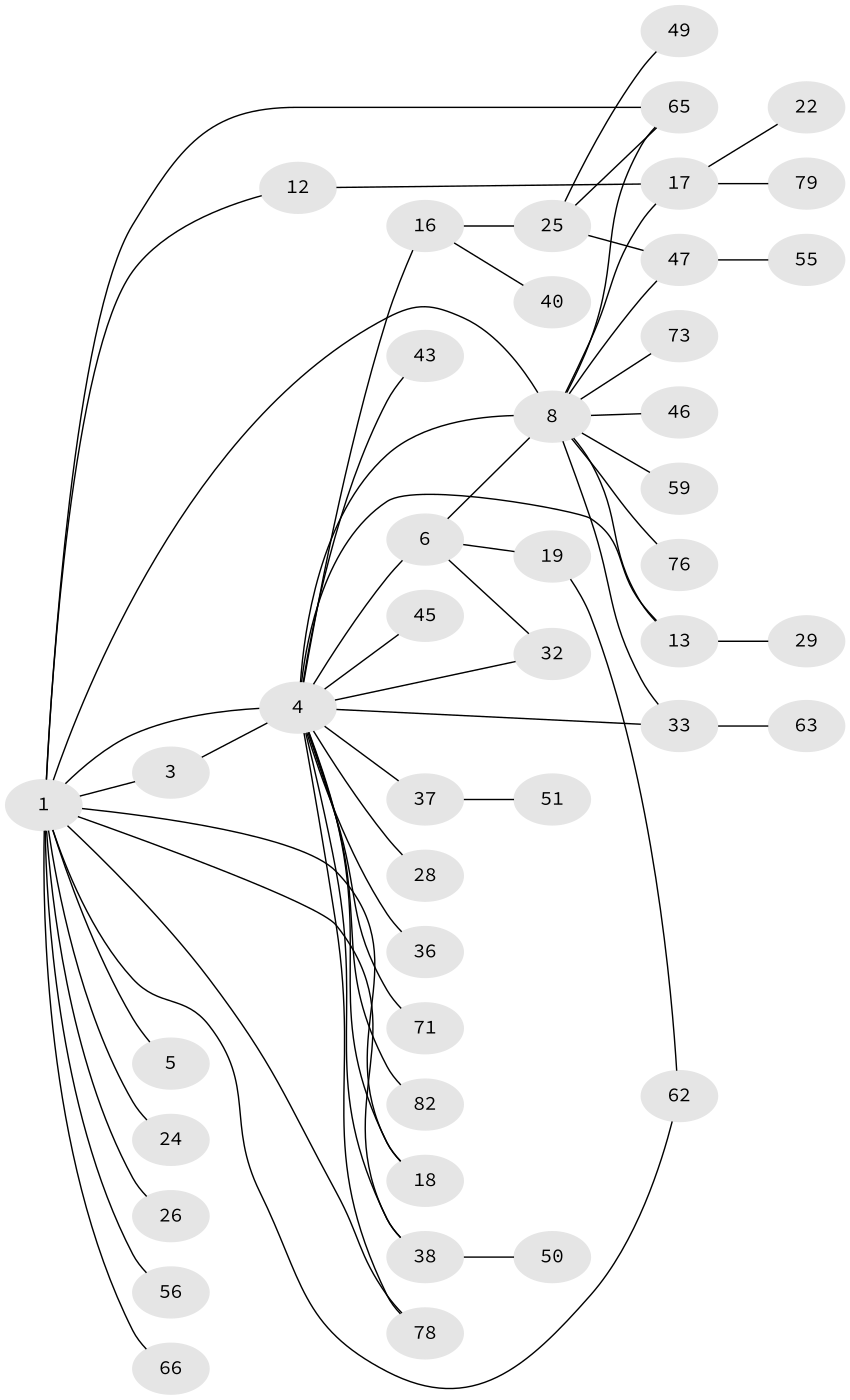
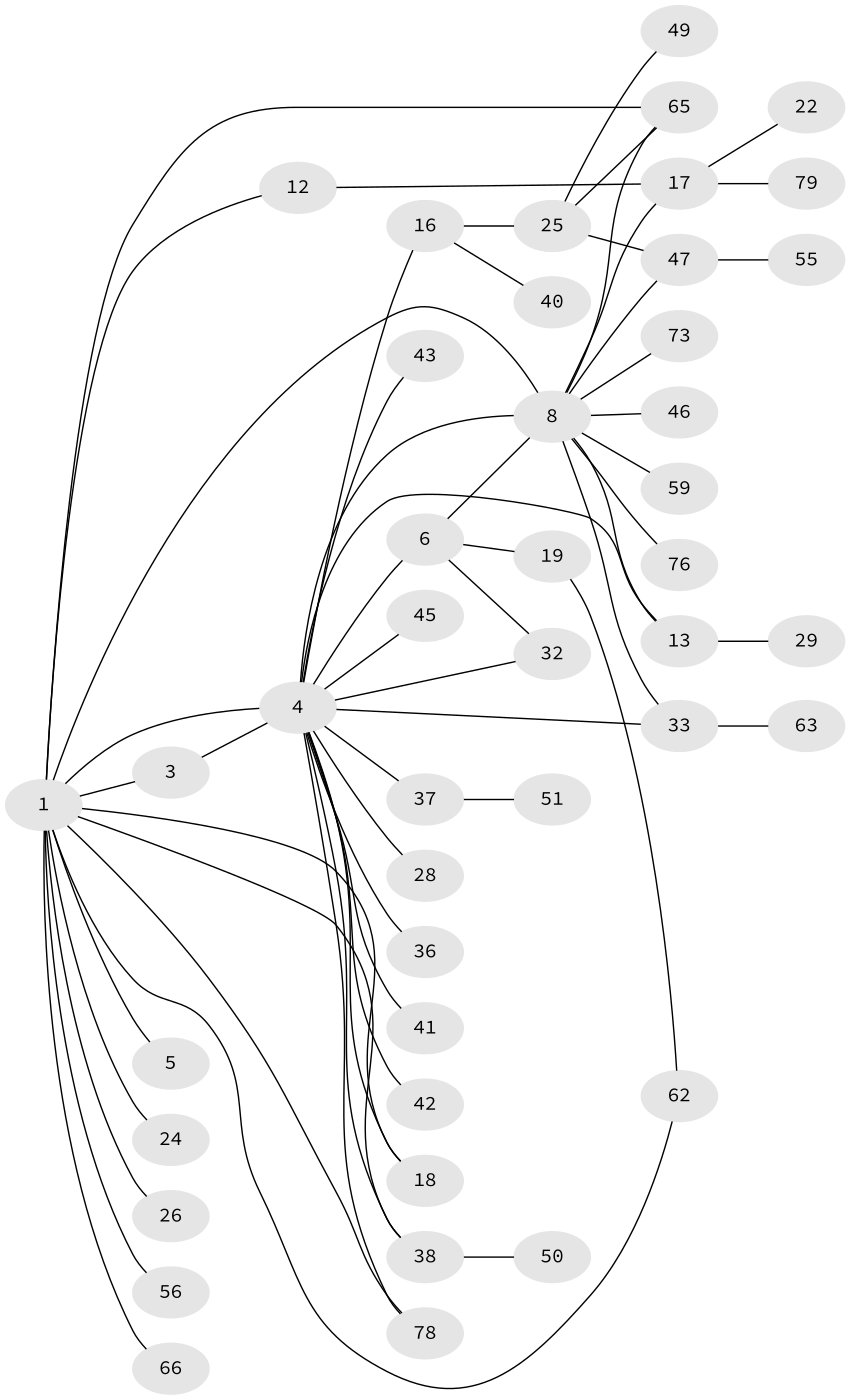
(425, 1028) -> (425, 1028)
(425, 1105) -> (425, 1105)
